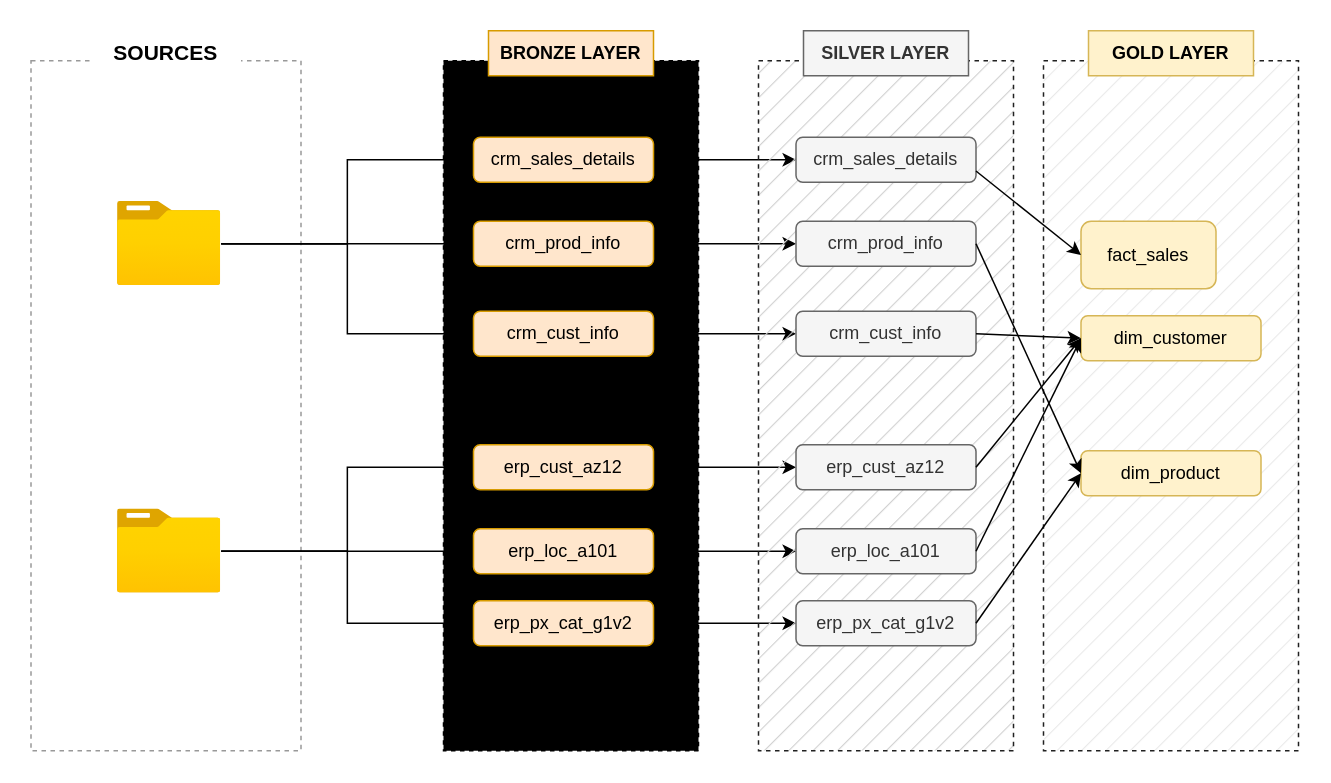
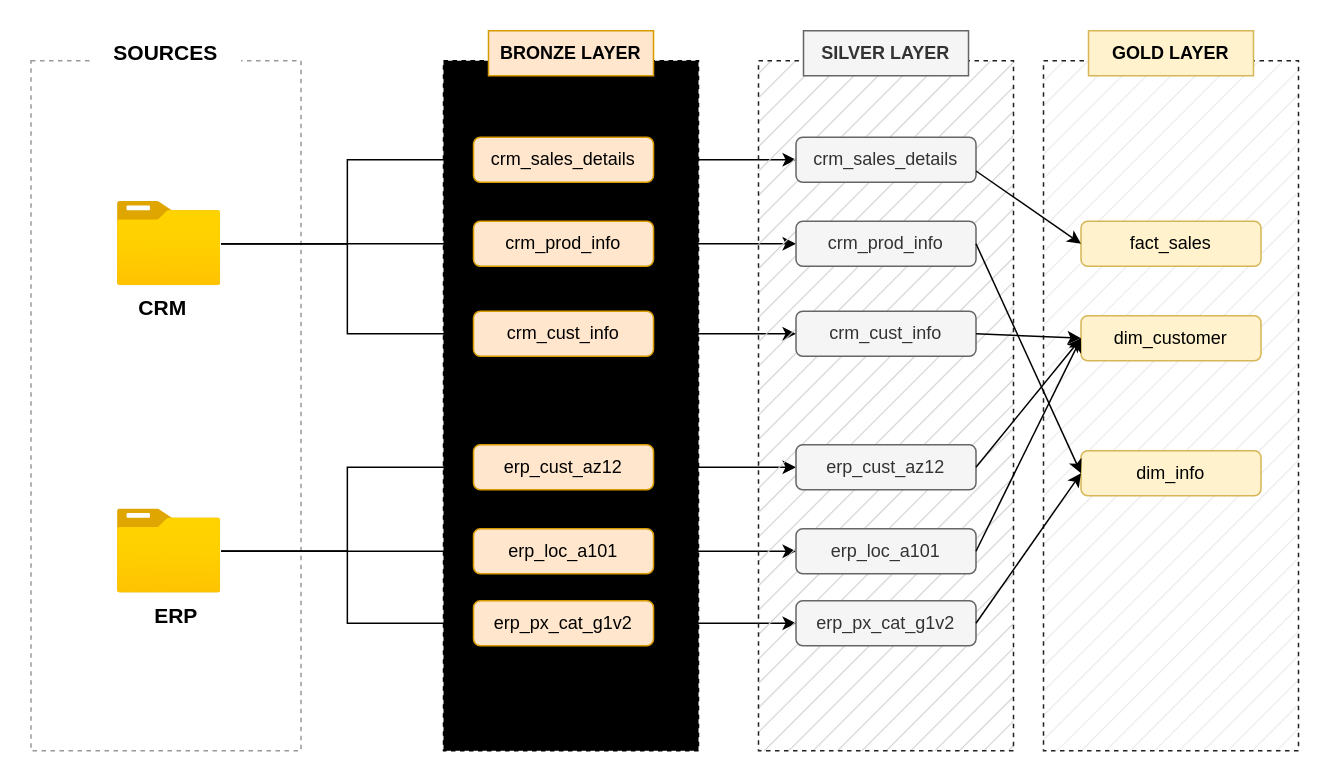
(1148, 255) -> (1171, 244)
none -> (162, 308)
(1171, 473) -> (1171, 473)
none -> (176, 616)
